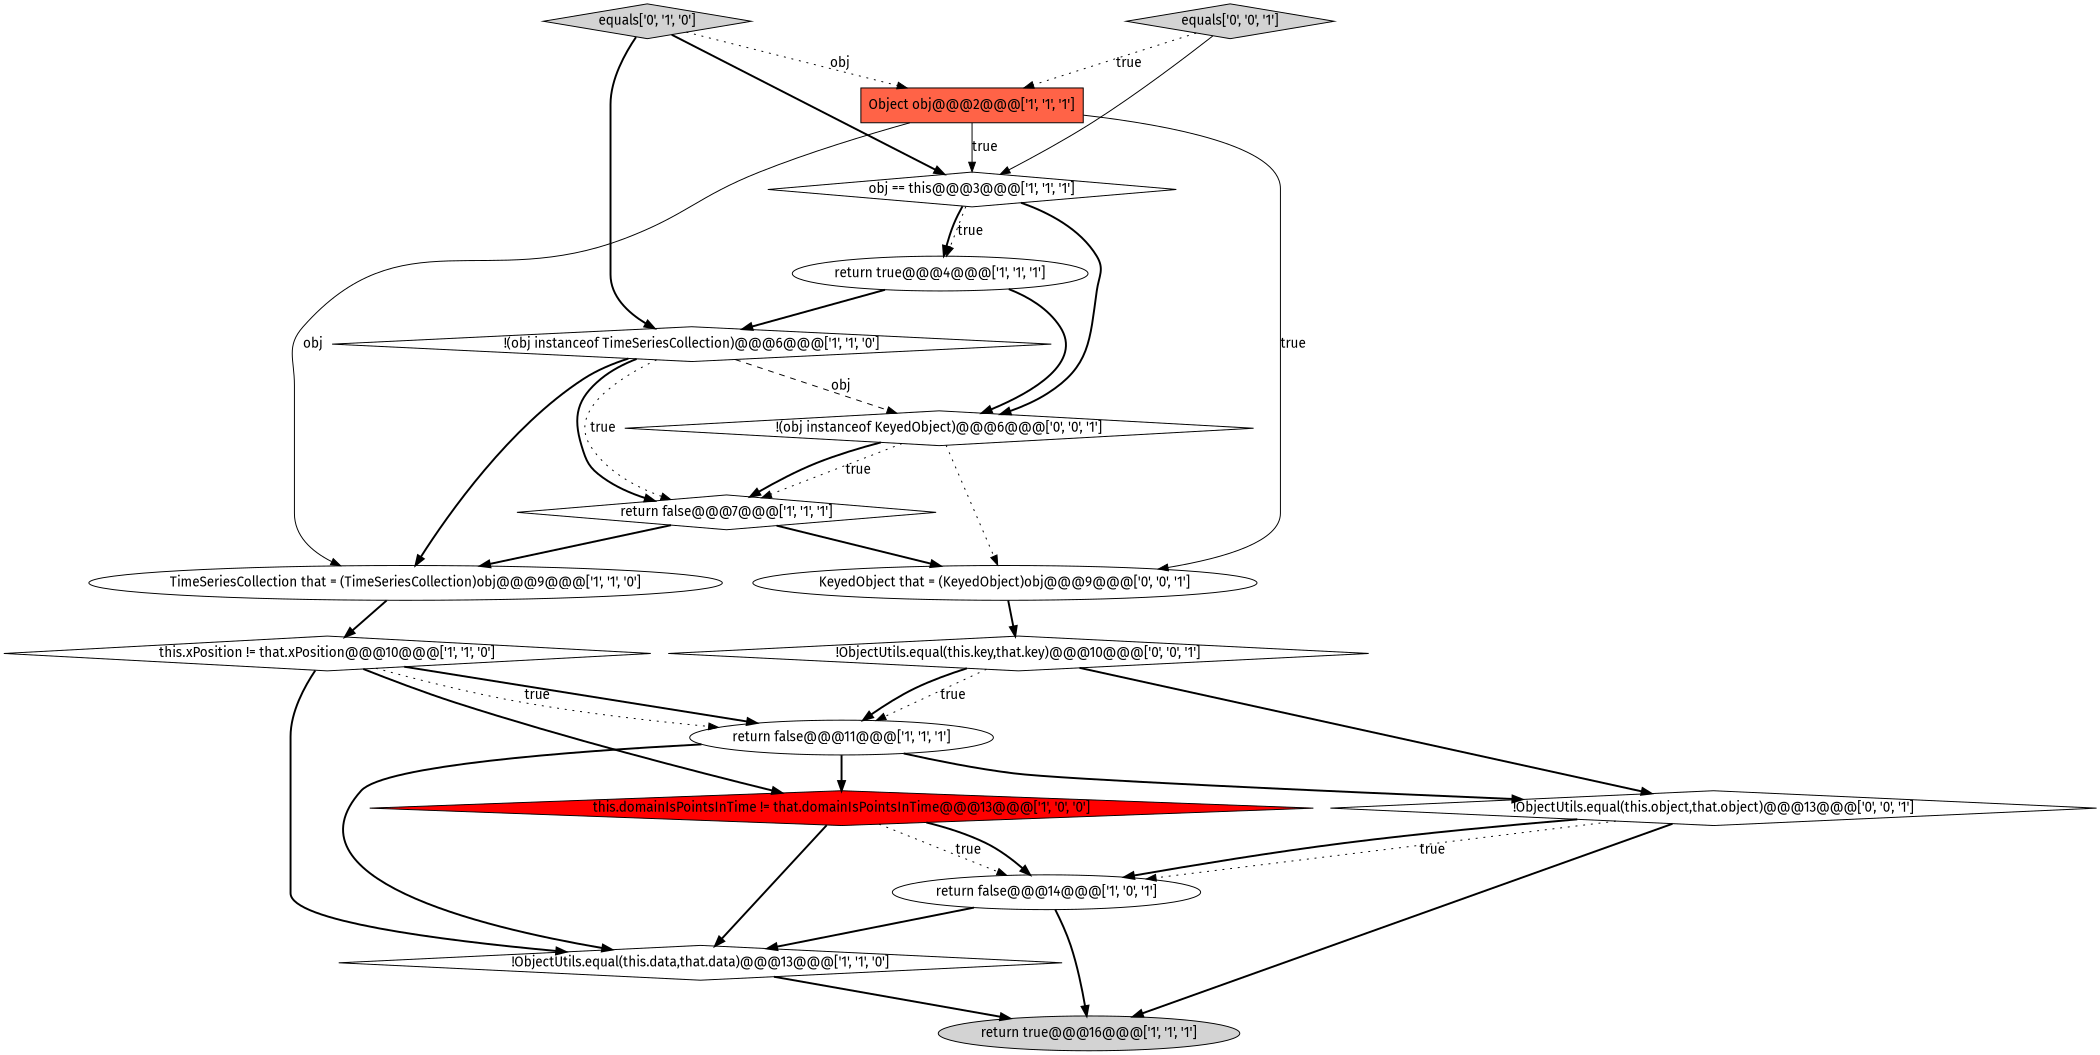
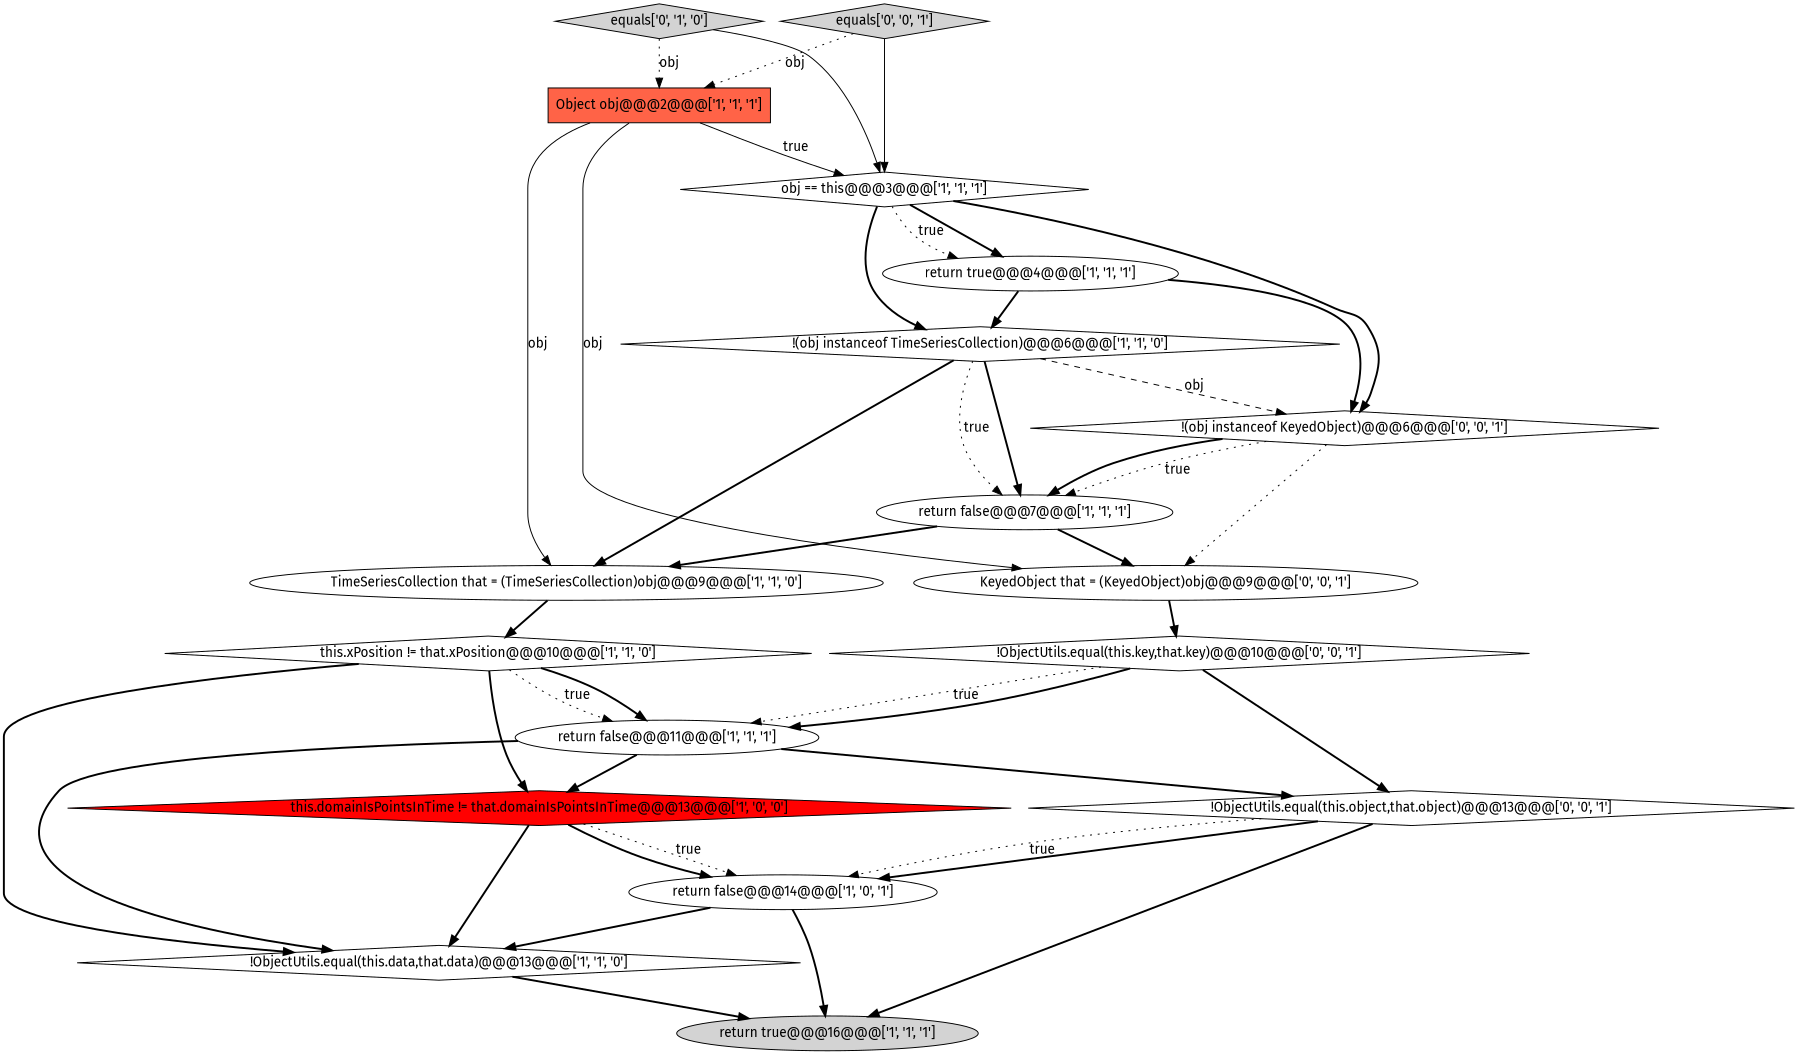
(1129, 63) -> (795, 63)
(803, 102) -> (820, 65)
(611, 185) -> (868, 276)
(1293, 344) -> (593, 344)
(727, 512) -> (1025, 512)
